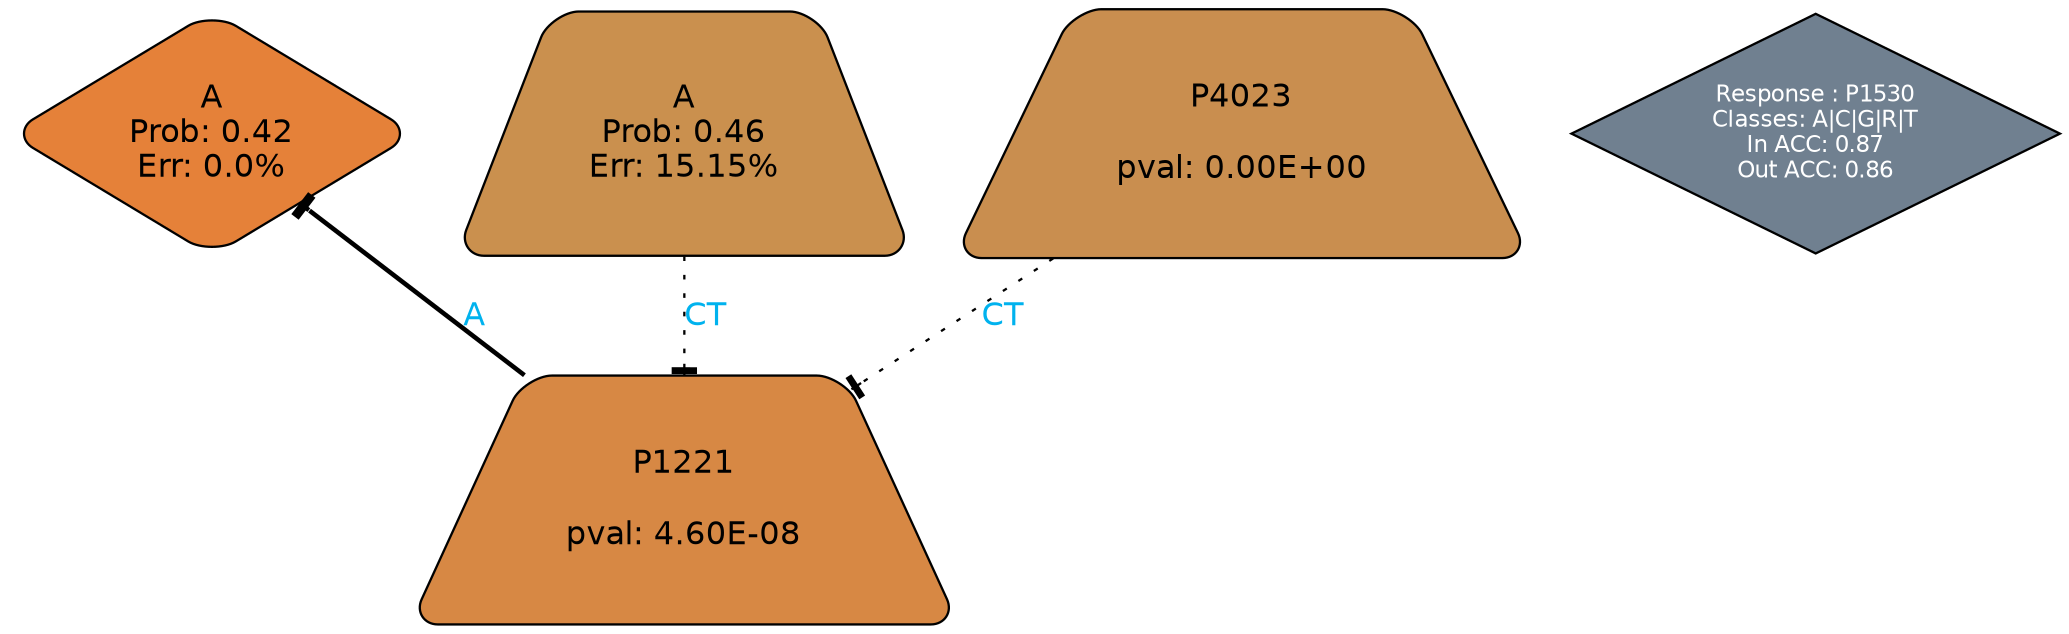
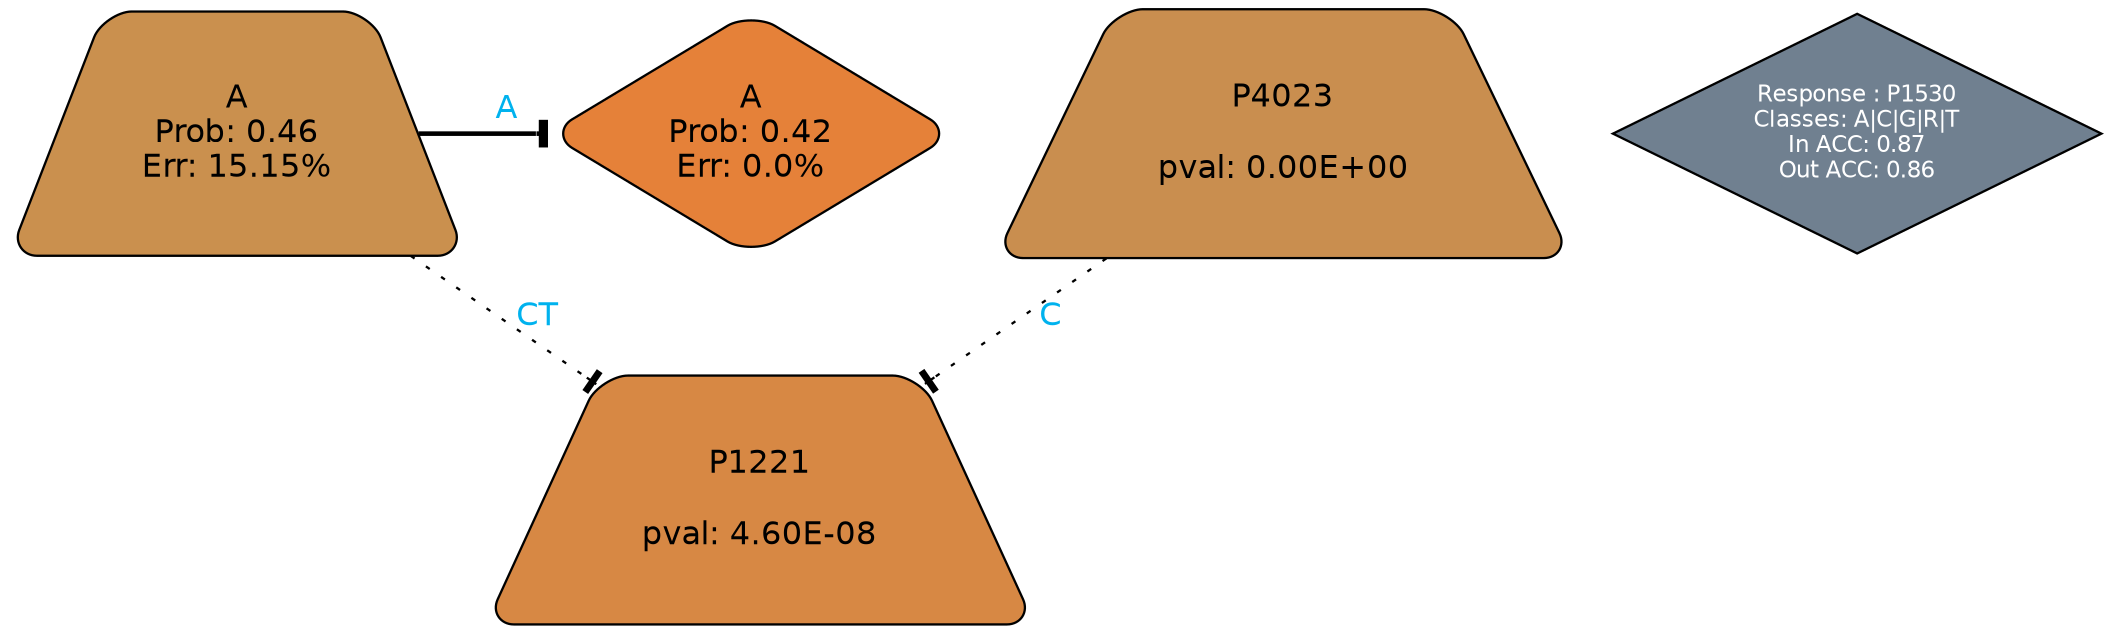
(417, 293) -> (477, 134)
(1003, 317) -> (1051, 317)
